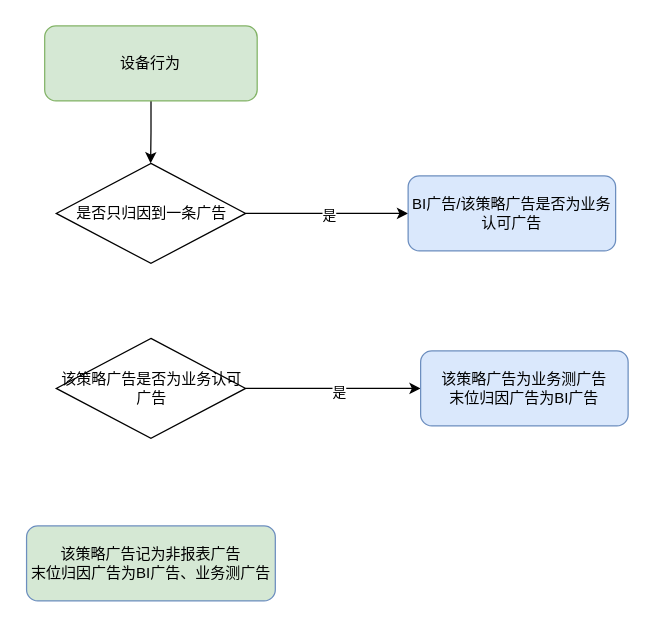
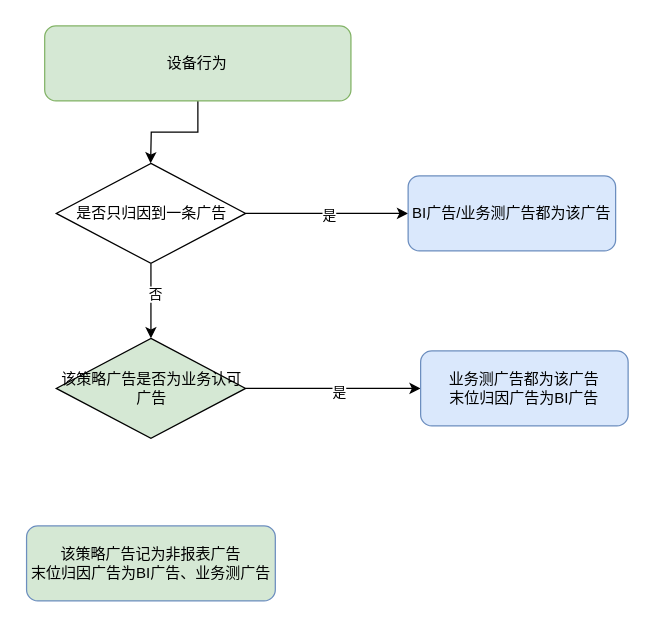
(151, 63) -> (198, 63)
(512, 213) -> (512, 213)
none -> (151, 296)
(151, 388) -> (151, 388)
(524, 388) -> (524, 388)
